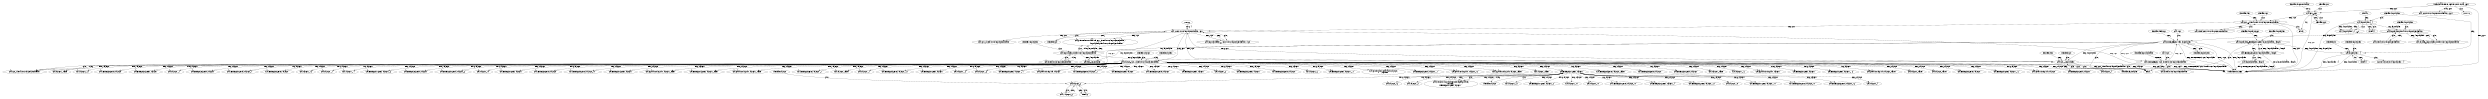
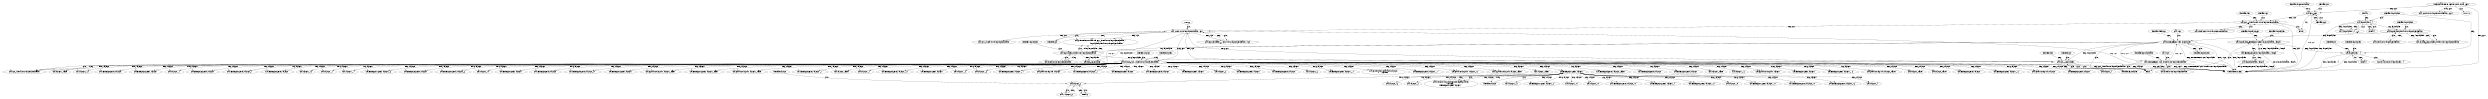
(1189, 27) -> (1189, 27)
(2158, 58) -> (2158, 58)
(2235, 72) -> (2235, 72)
